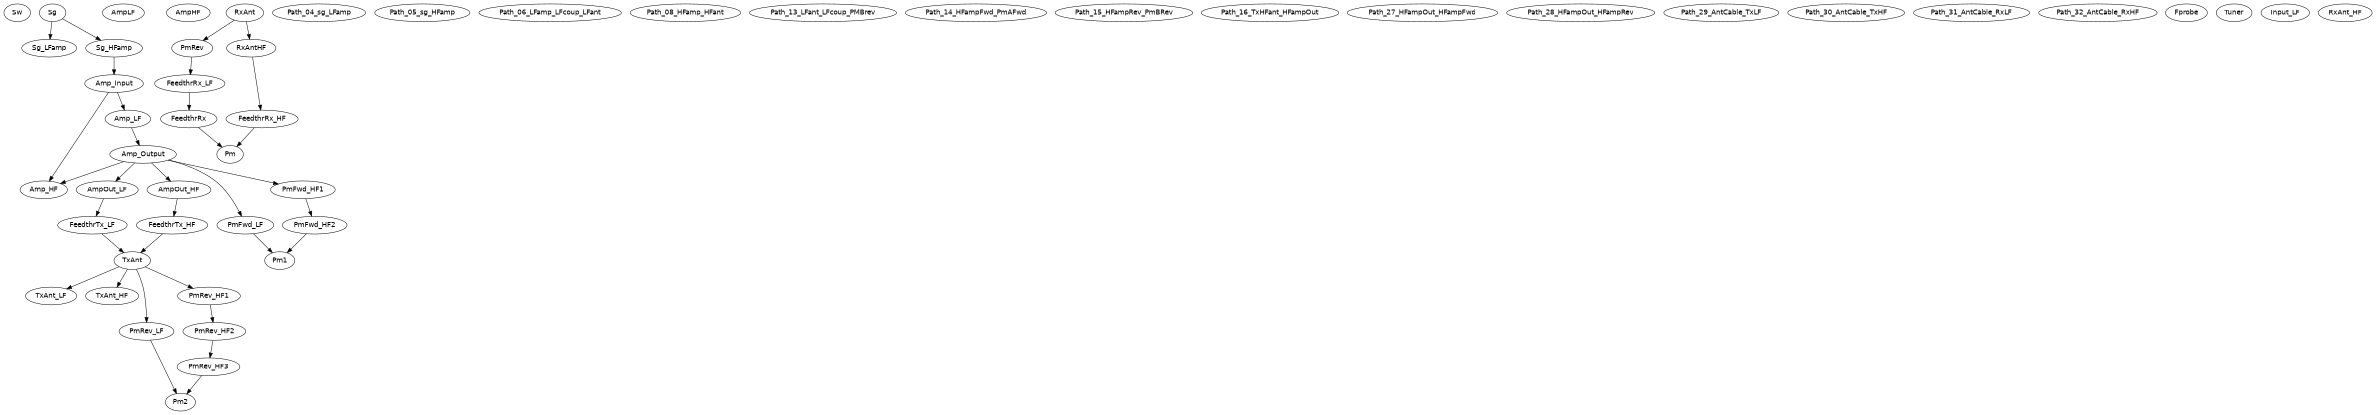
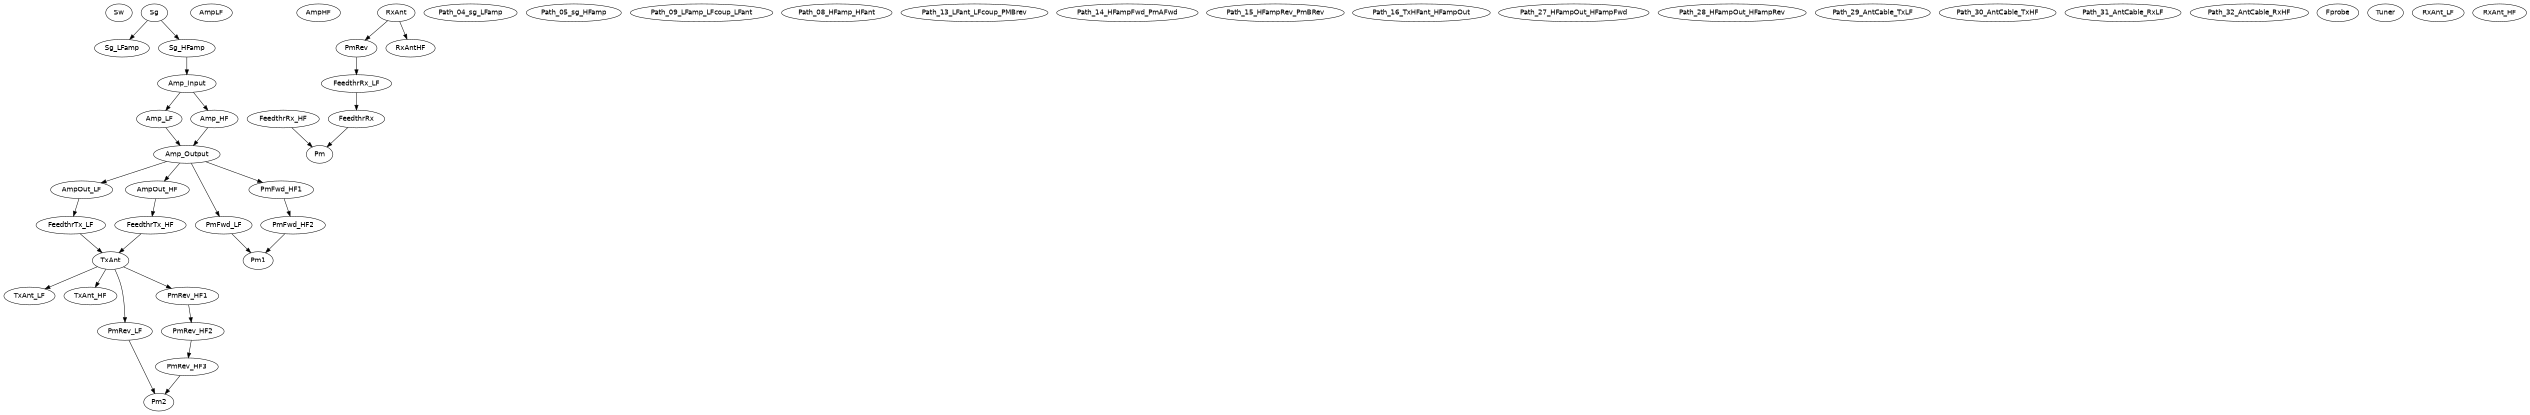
(550, 13) -> (702, 13)
(2285, 13) -> (2438, 13)
(256, 81) -> none
(94, 172) -> (202, 135)
